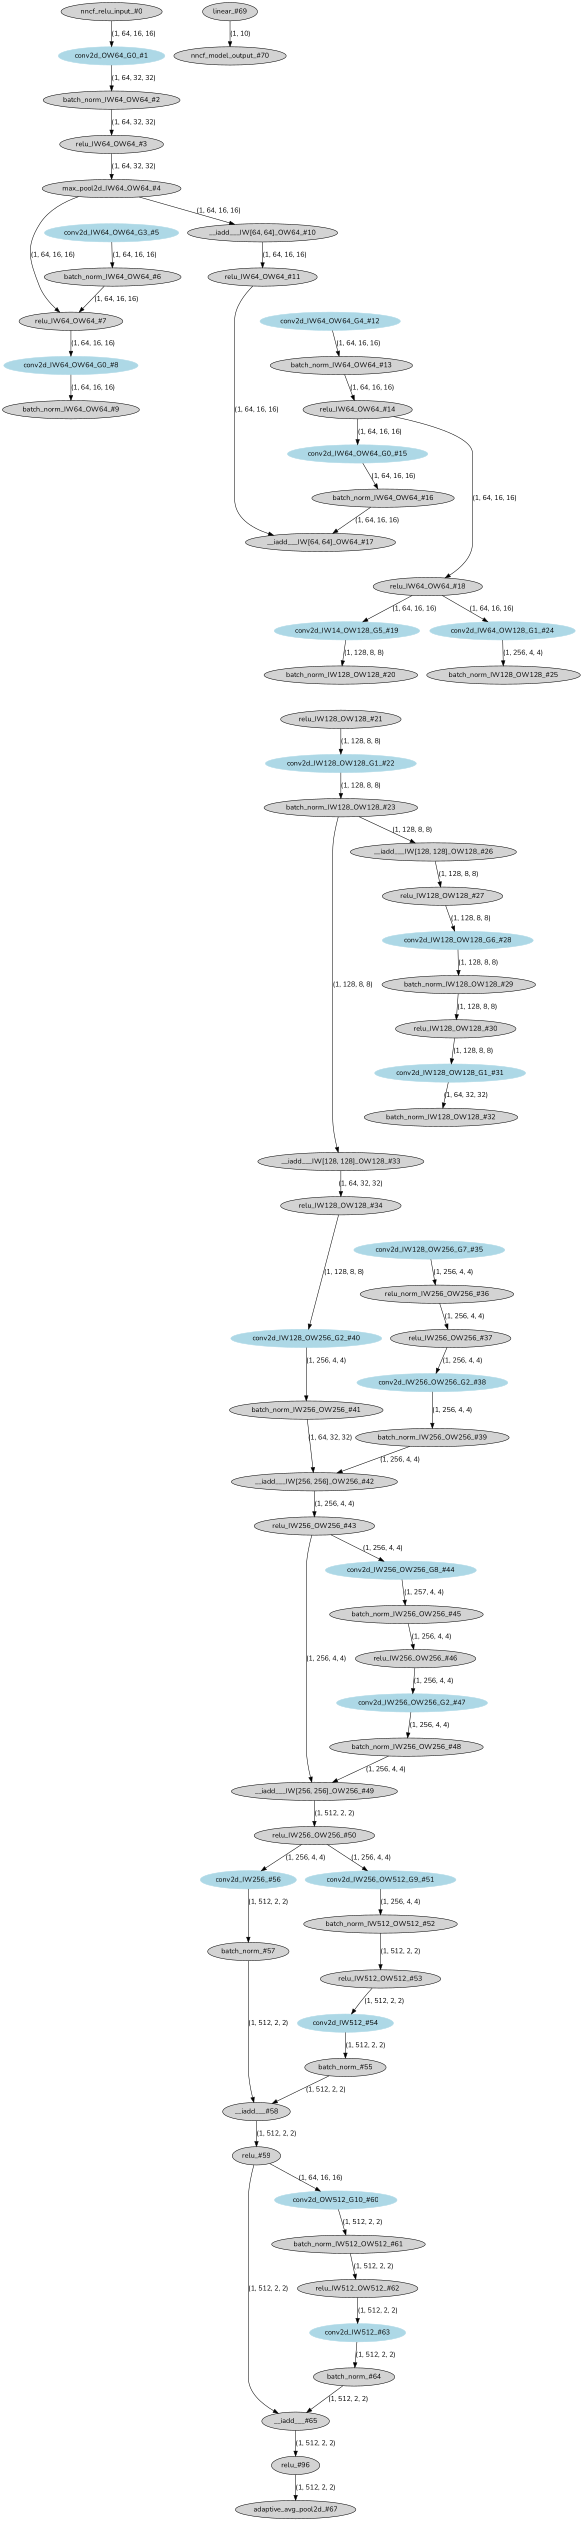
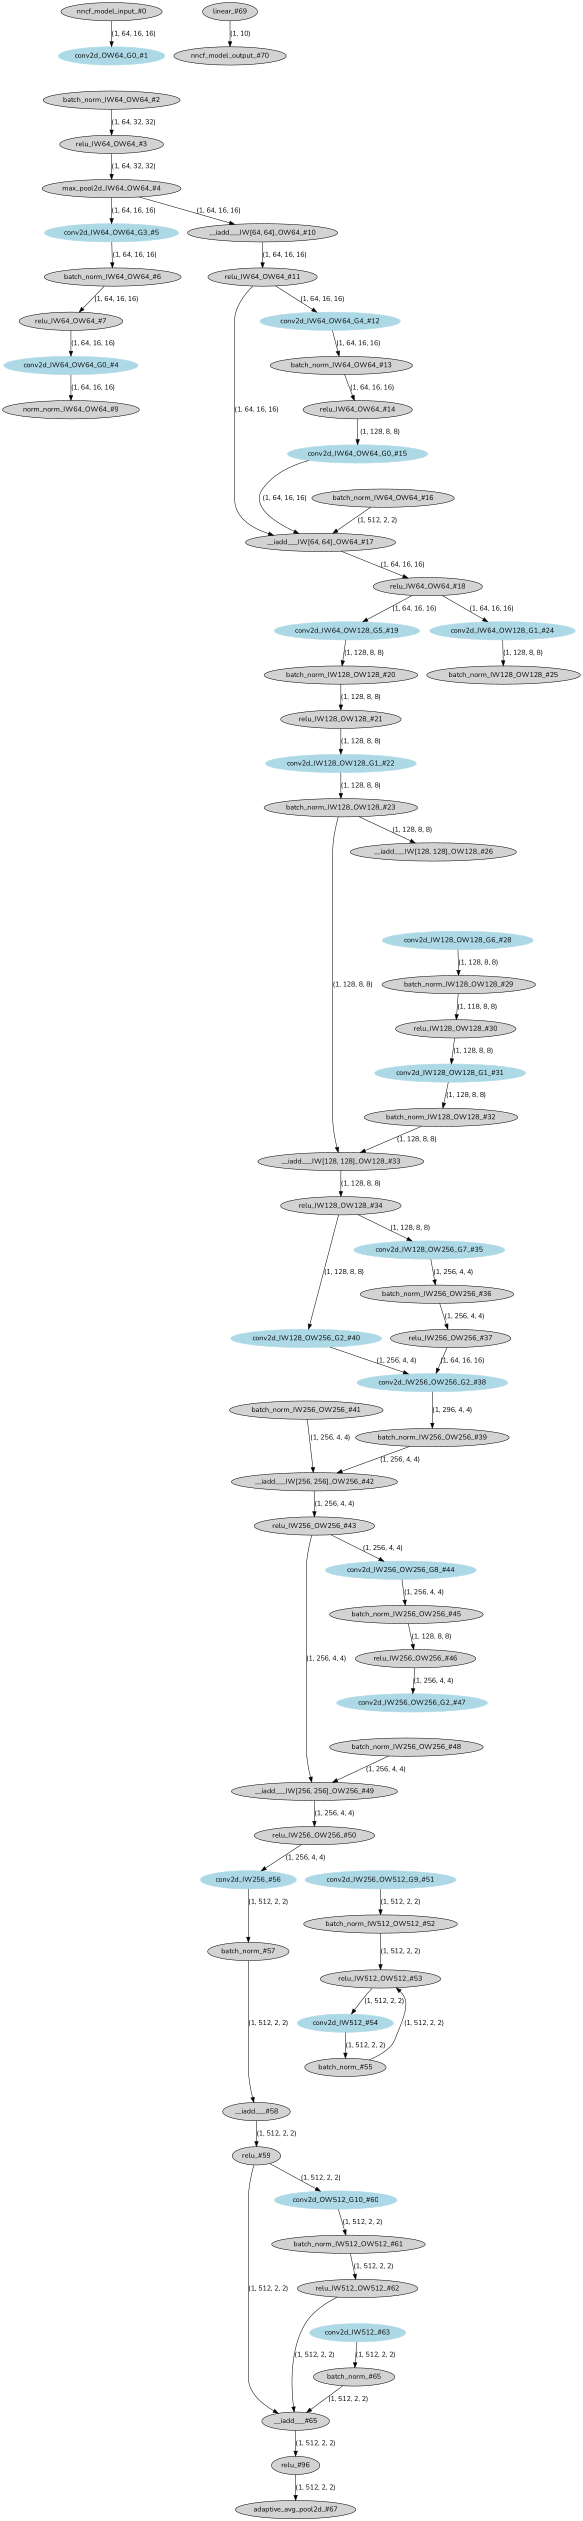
(112, 12) -> (112, 12)
(112, 75) -> none
(31, 245) -> (112, 208)
none -> (294, 298)
(71, 365) -> (71, 365)
(71, 410) -> (71, 410)
(380, 432) -> (380, 432)
(369, 474) -> (262, 491)
(473, 474) -> (372, 564)
(377, 520) -> (377, 520)
(347, 631) -> (347, 631)
(523, 653) -> (523, 653)
none -> (341, 695)
(443, 896) -> none
(477, 1007) -> (477, 1007)
(466, 1095) -> (466, 1095)
none -> (393, 1138)
(361, 1184) -> (361, 1184)
none -> (383, 1227)
(437, 1294) -> (437, 1294)
(463, 1361) -> (463, 1361)
(306, 1372) -> (367, 1360)
(452, 1410) -> (452, 1410)
(330, 1438) -> (330, 1438)
(424, 1592) -> (424, 1592)
(432, 1637) -> (432, 1637)
(410, 1722) -> none
(335, 1813) -> (335, 1813)
(345, 1856) -> none
(401, 1902) -> (401, 1902)
(303, 2088) -> (398, 2031)
(321, 2178) -> (321, 2178)
(358, 2308) -> (297, 2344)
(354, 2377) -> (354, 2377)
